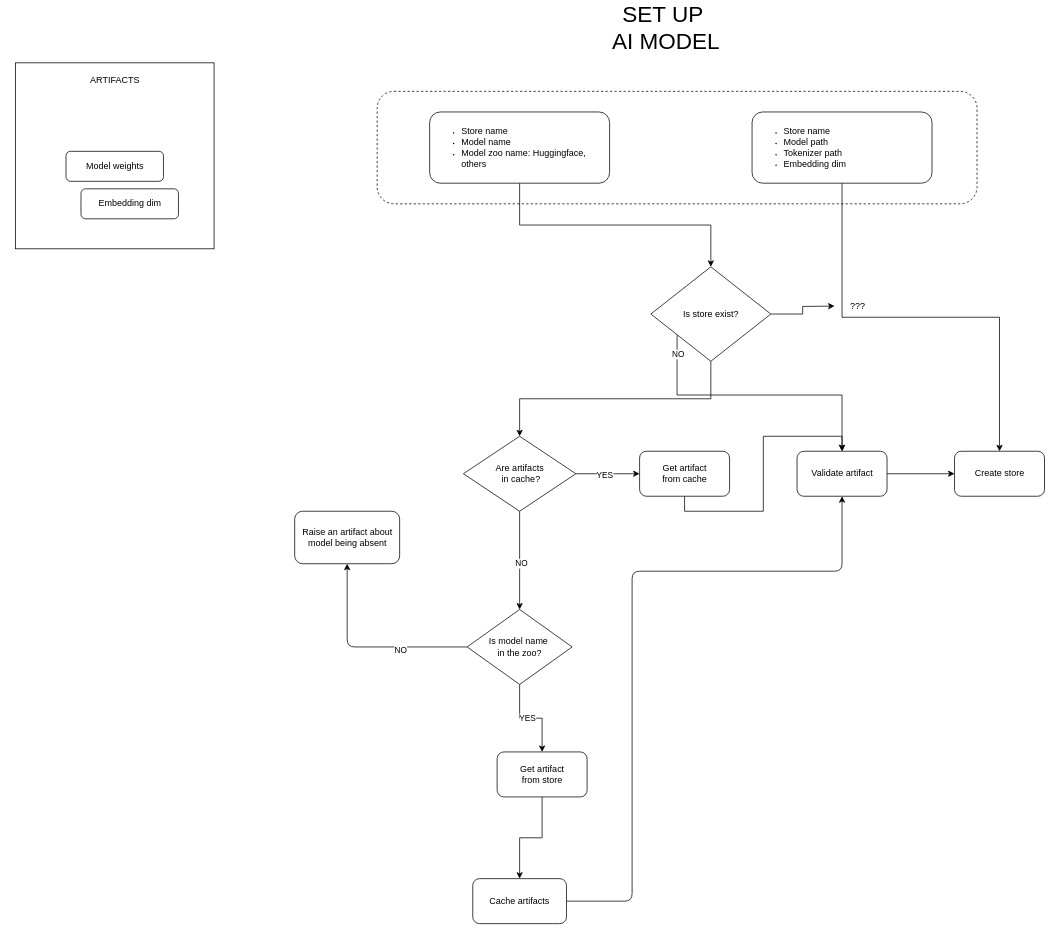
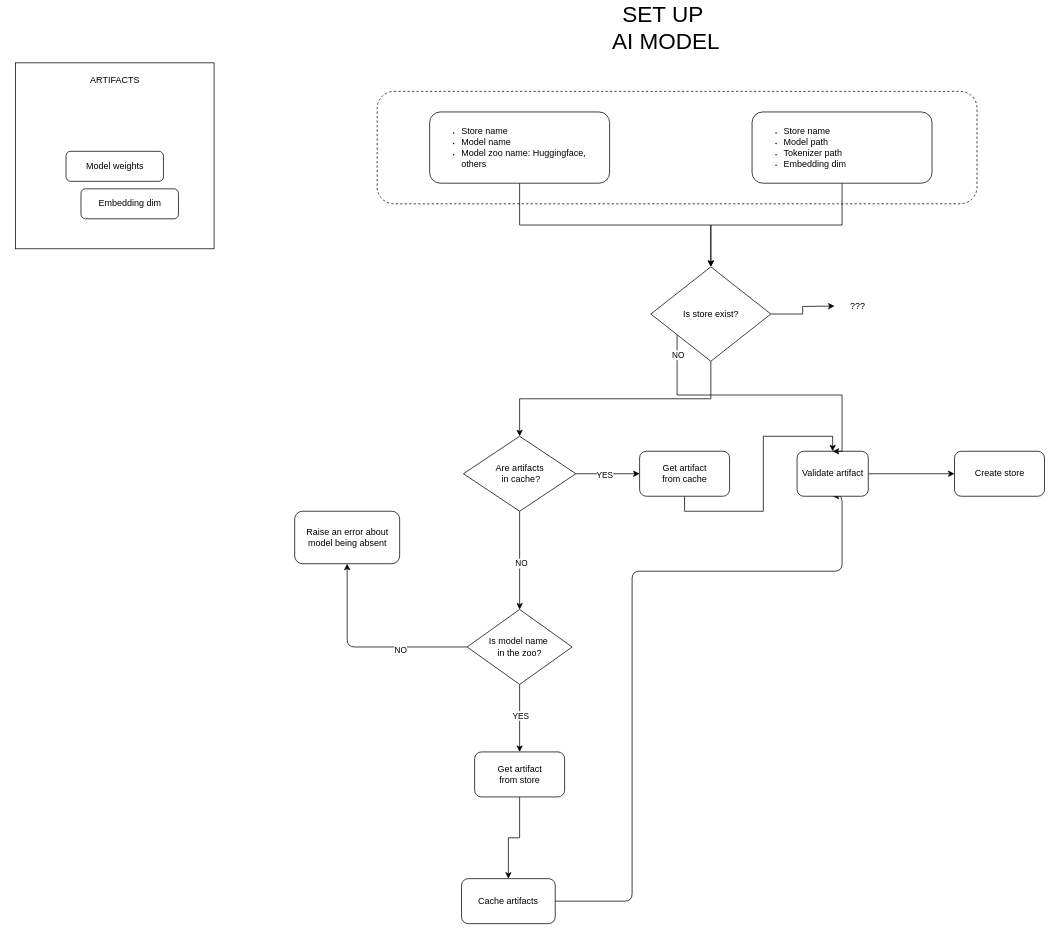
(984, 317) -> (779, 225)
(842, 474) -> (833, 474)
(348, 537) -> (348, 537)
(542, 774) -> (520, 774)
(520, 901) -> (509, 901)
